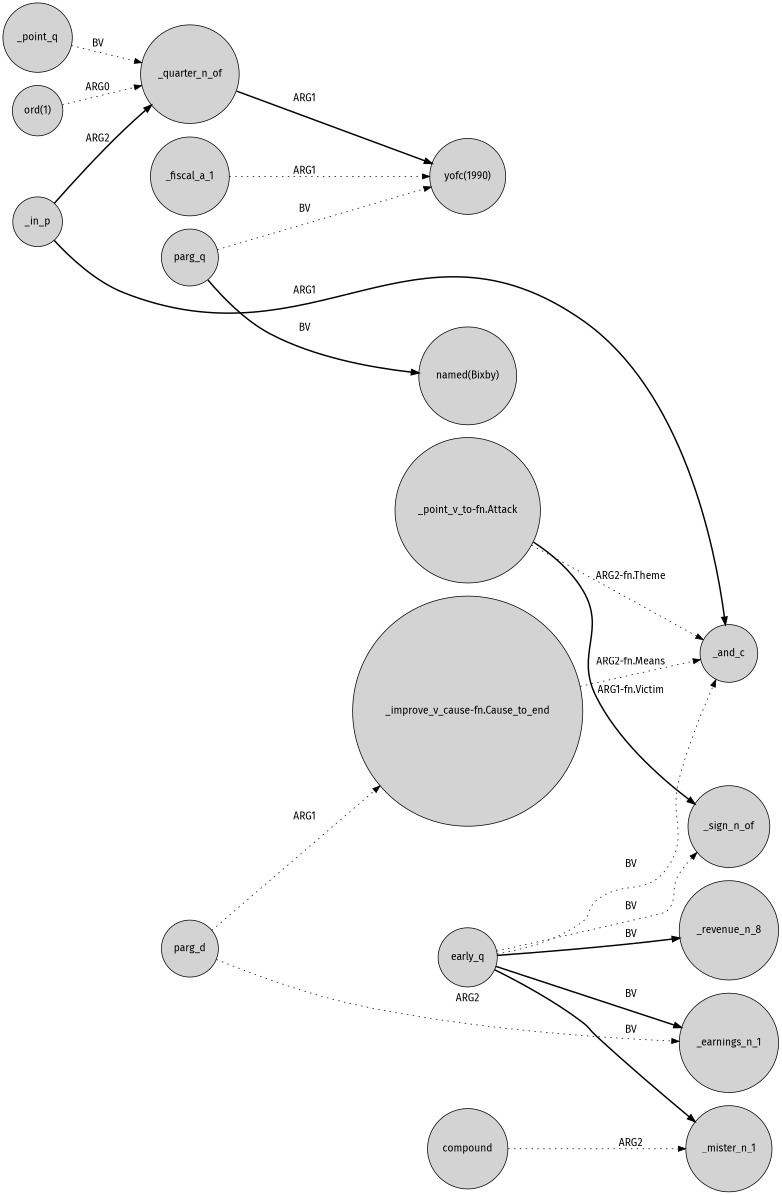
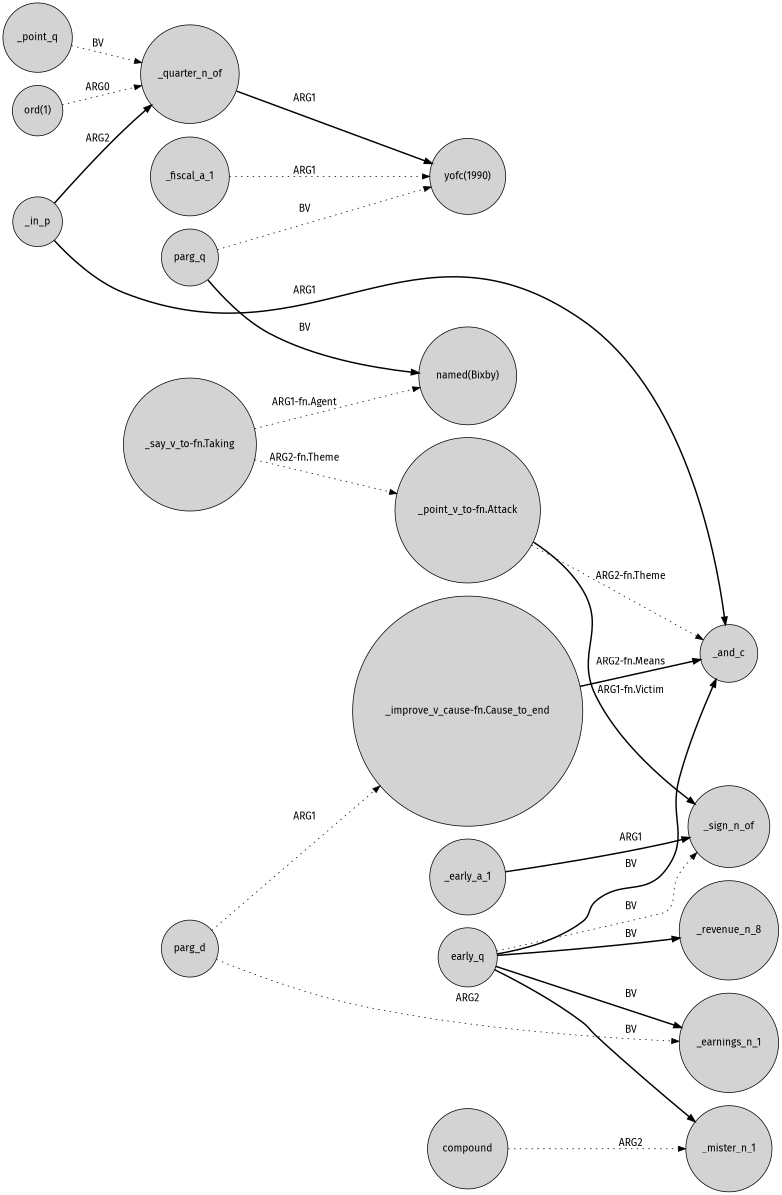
none -> (190, 445)
(637, 674) -> (637, 674)
(665, 871) -> (665, 871)
none -> (468, 877)
